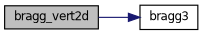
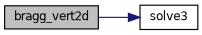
(169, 17) -> (169, 17)
